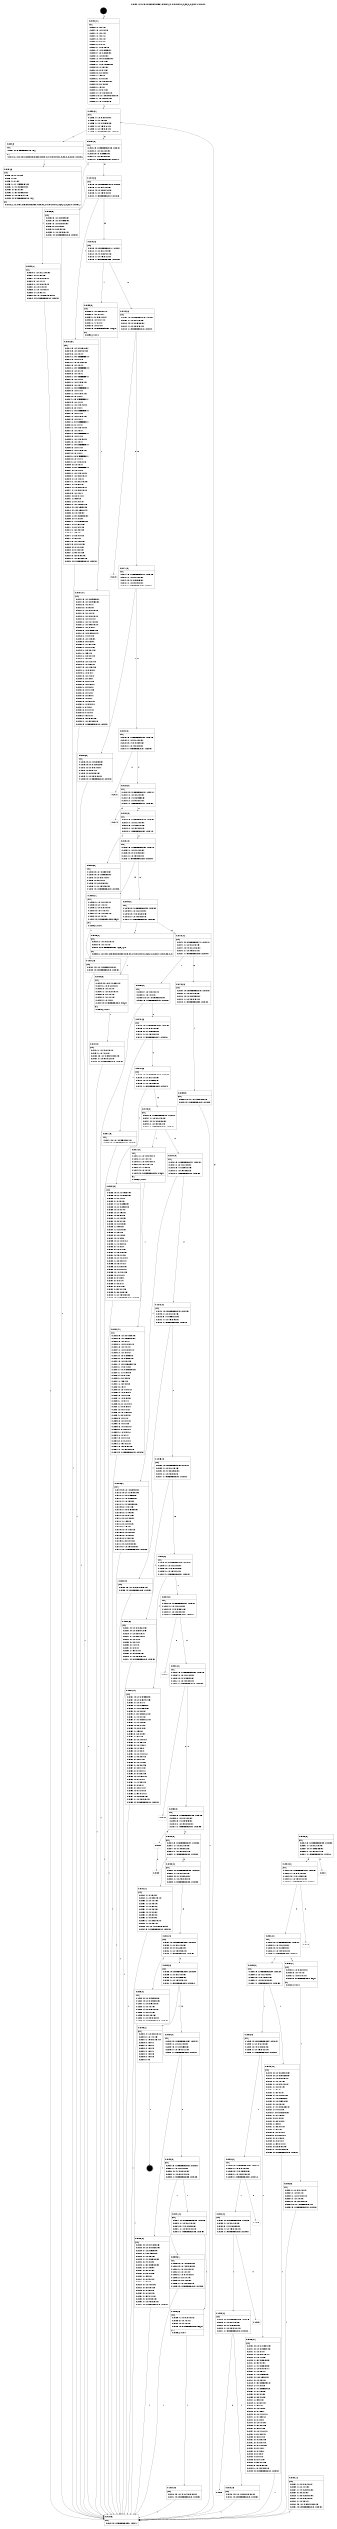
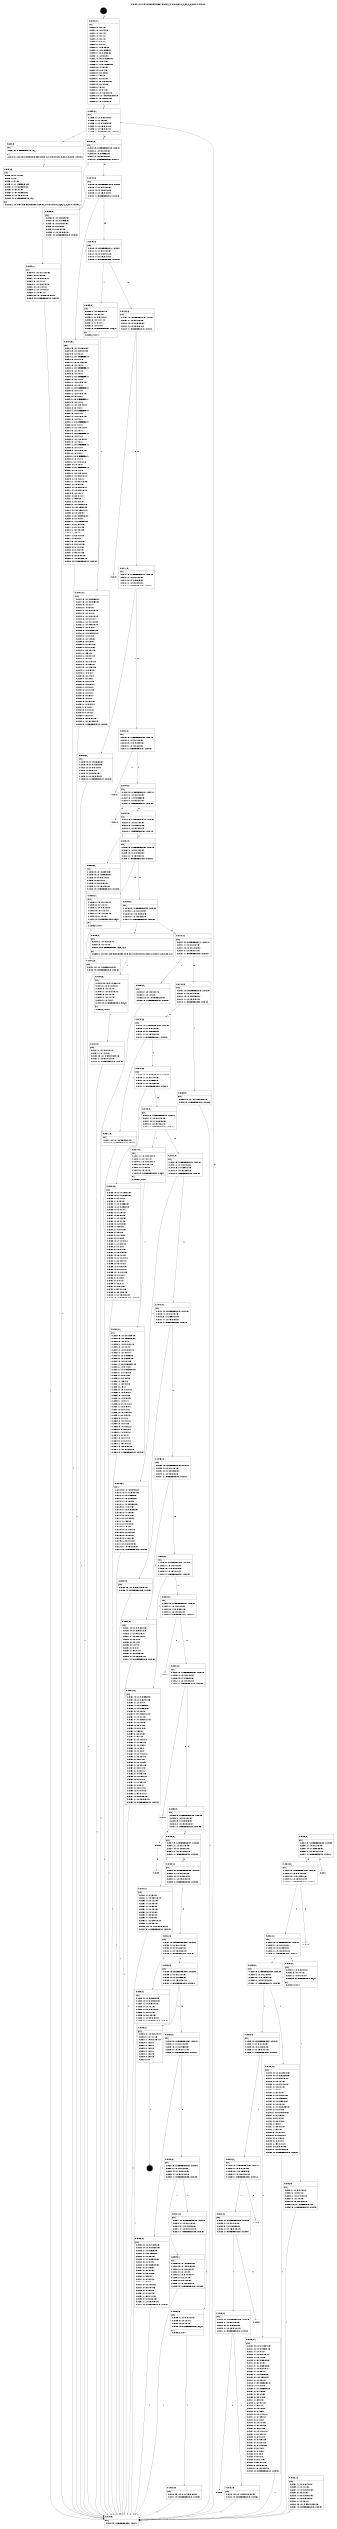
(152, 1010) -> (173, 1011)
